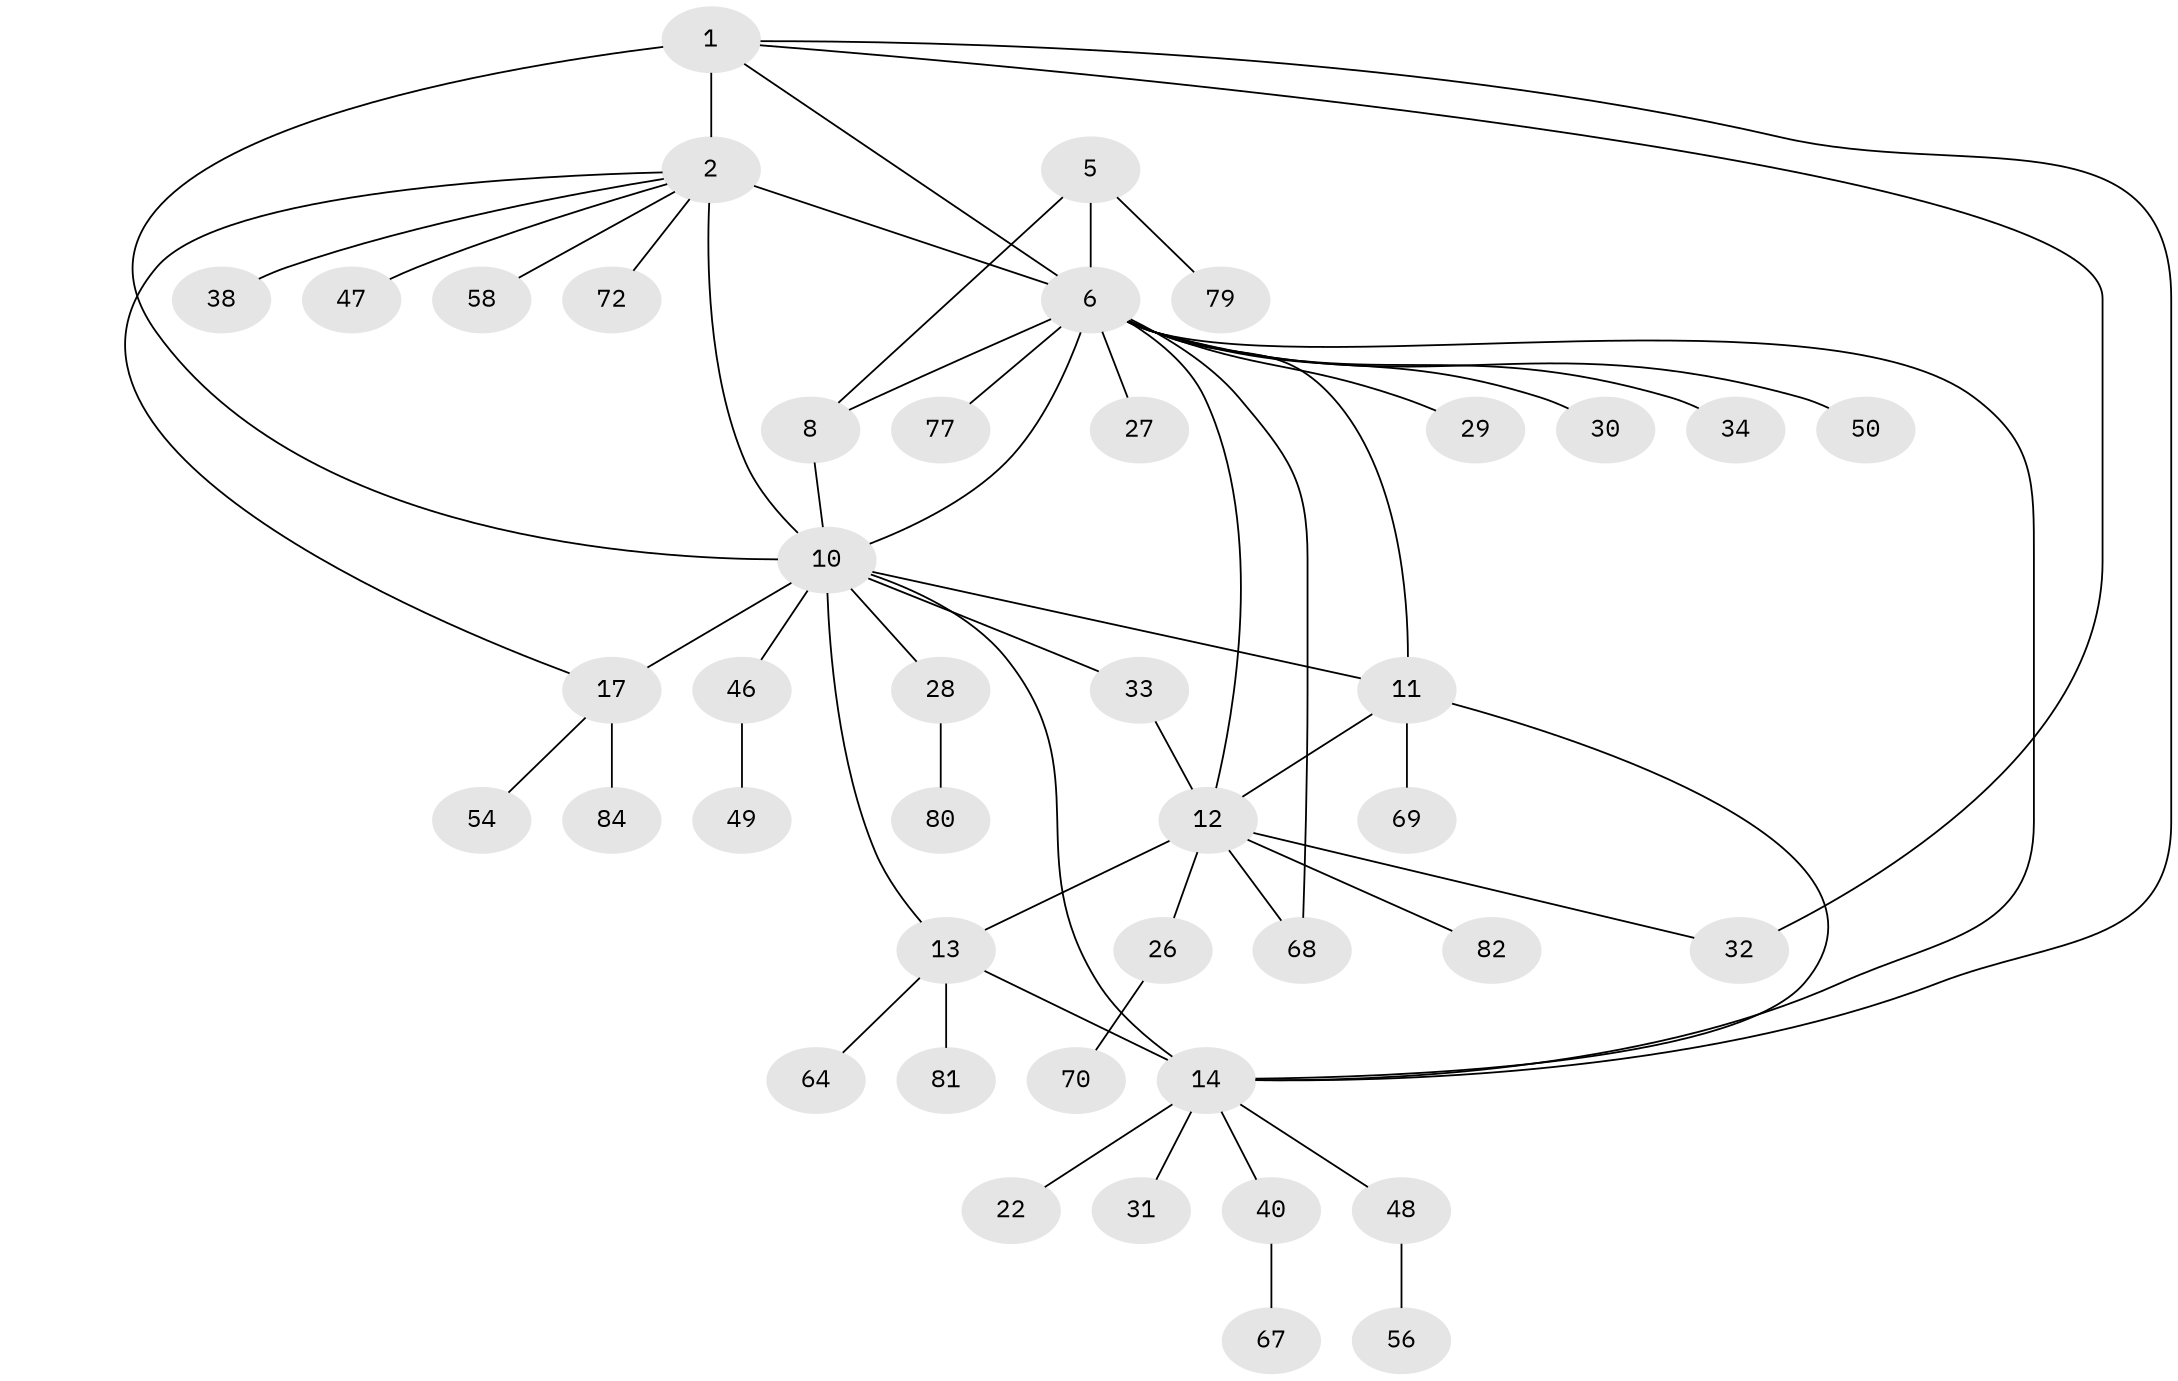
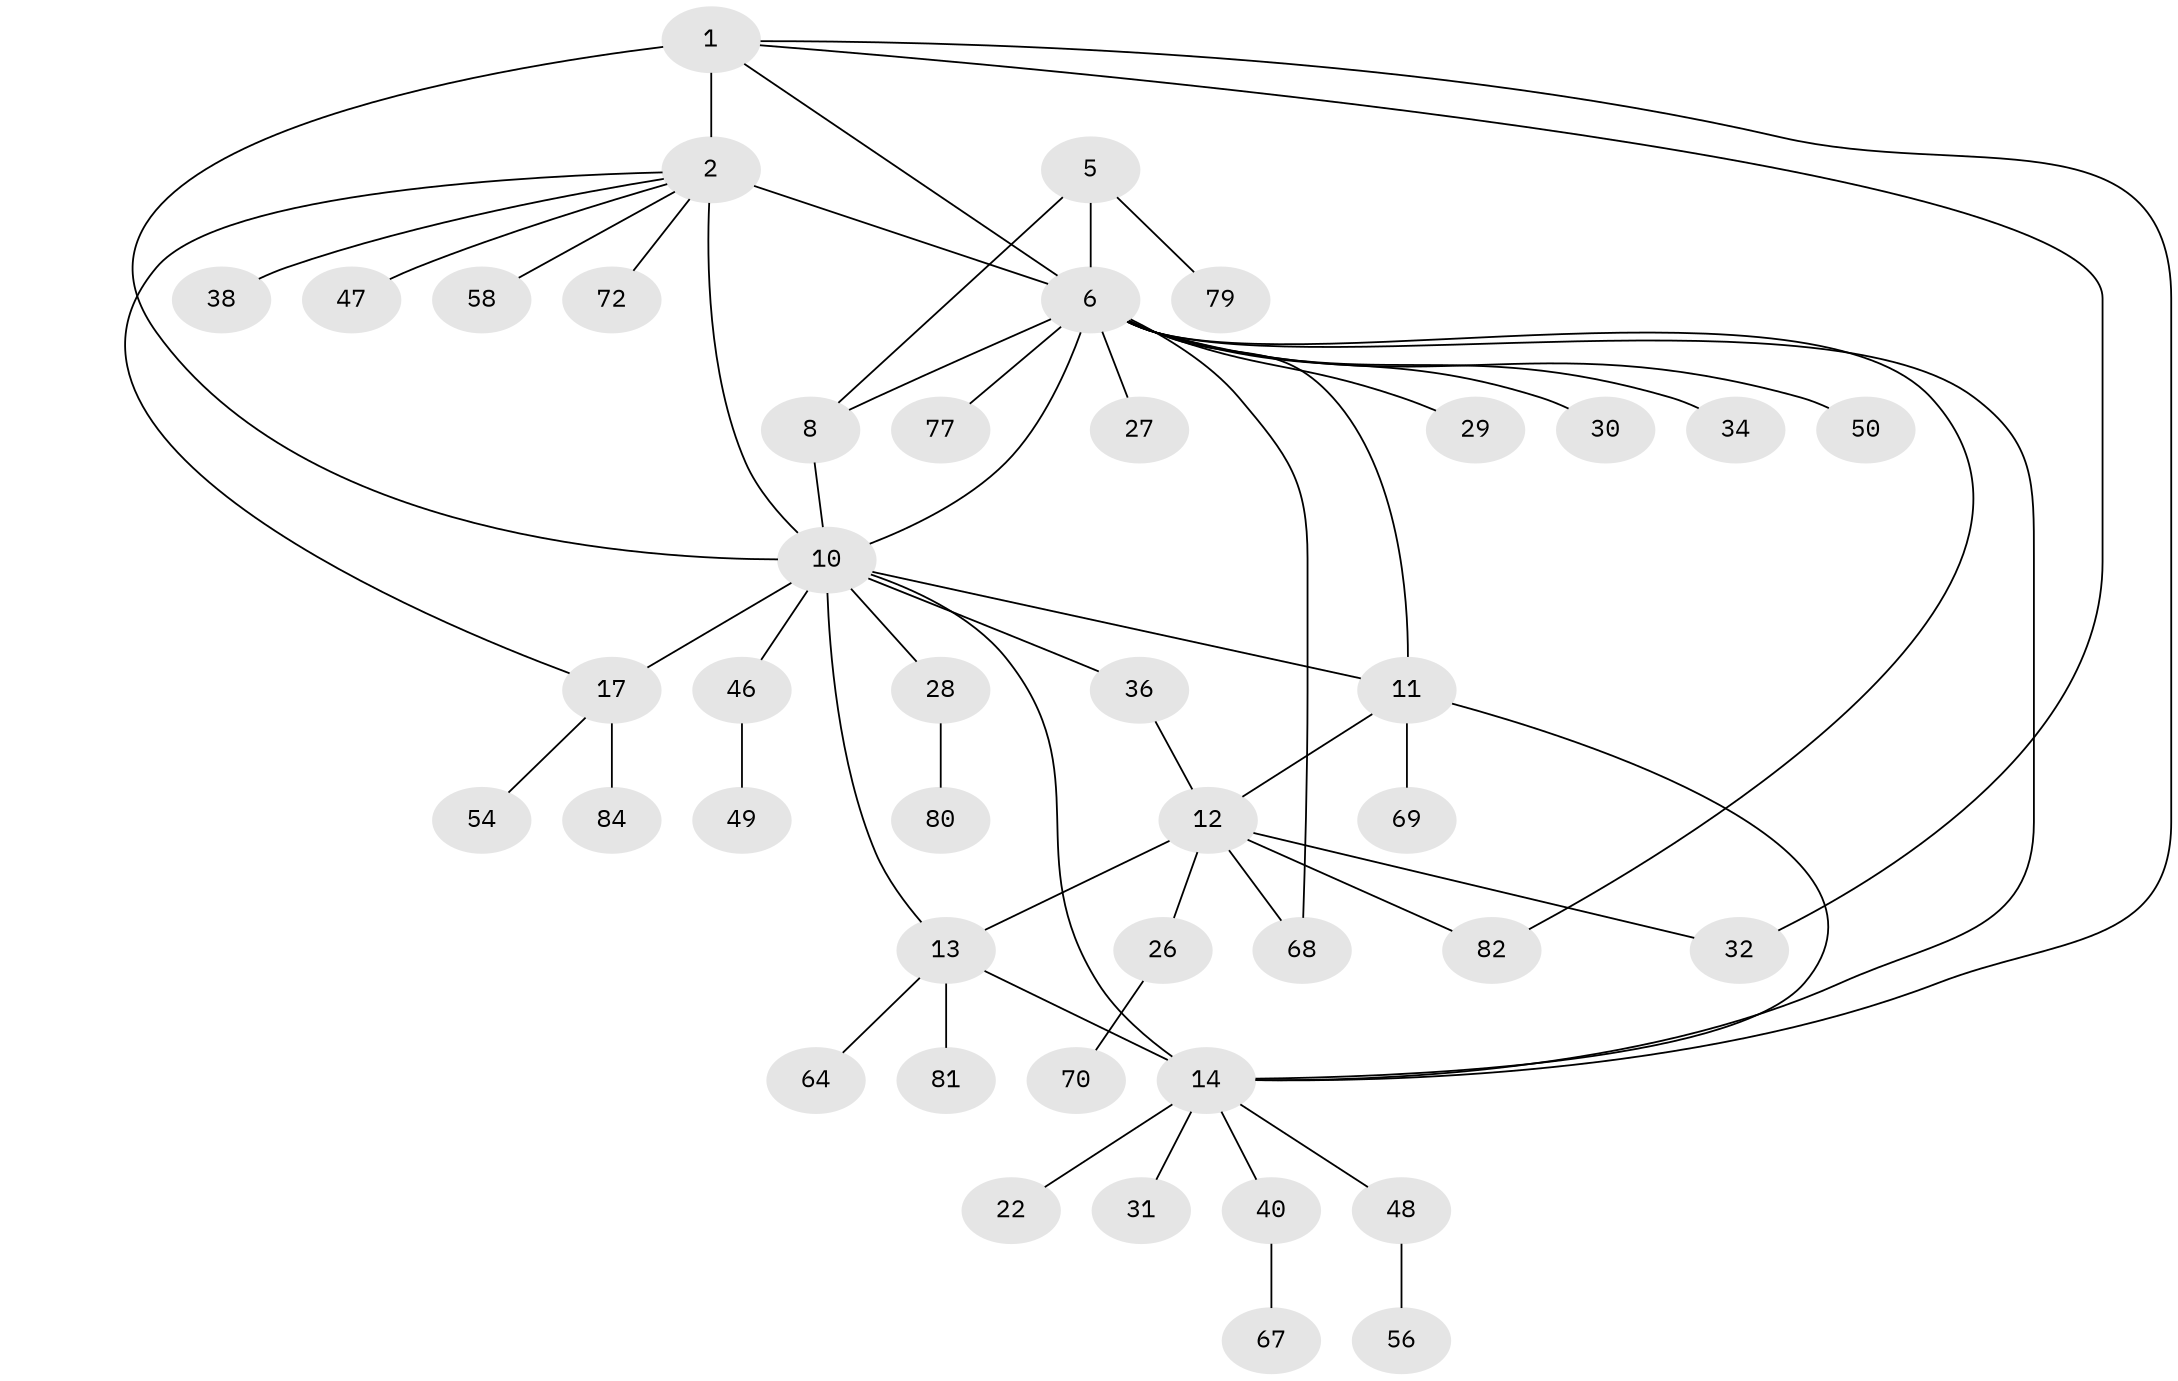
(1238, 537) -> (1902, 379)
(1139, 690) -> (1139, 690)
